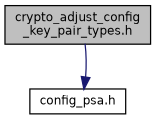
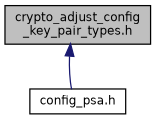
(86, 60) -> (70, 73)
